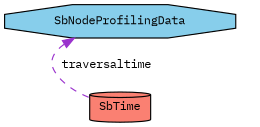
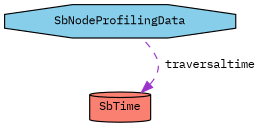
(58, 76) -> (157, 60)
